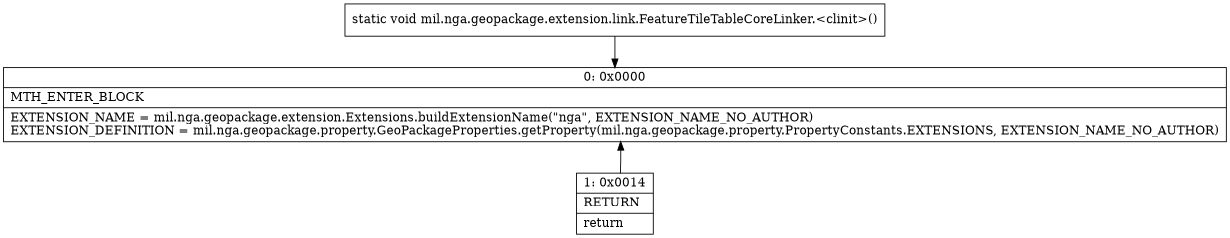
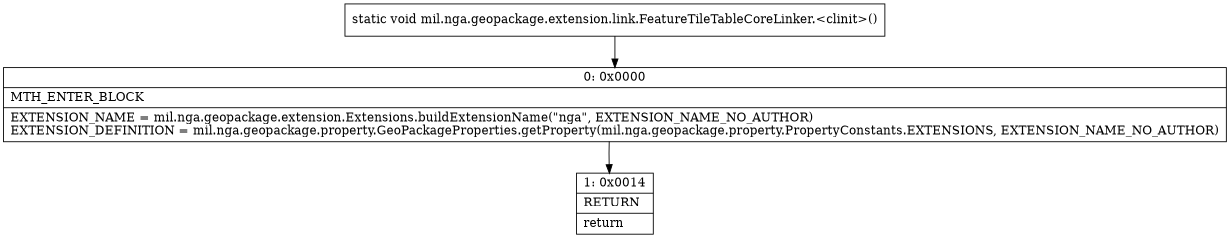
(621, 162) -> (609, 153)
